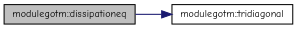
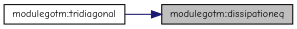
(149, 14) -> (138, 14)
